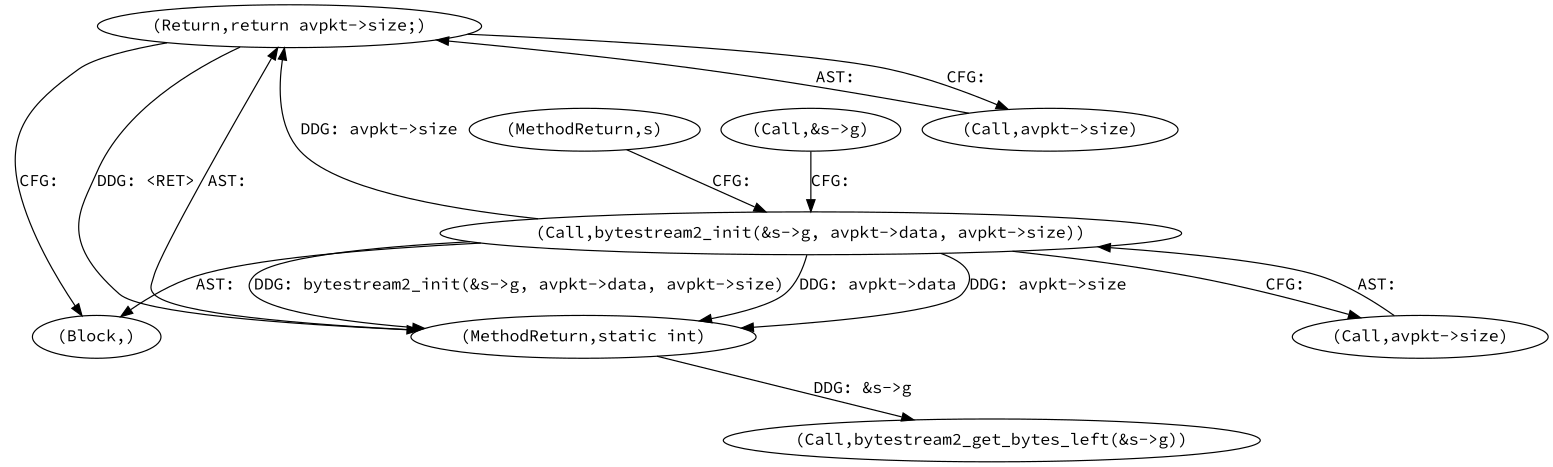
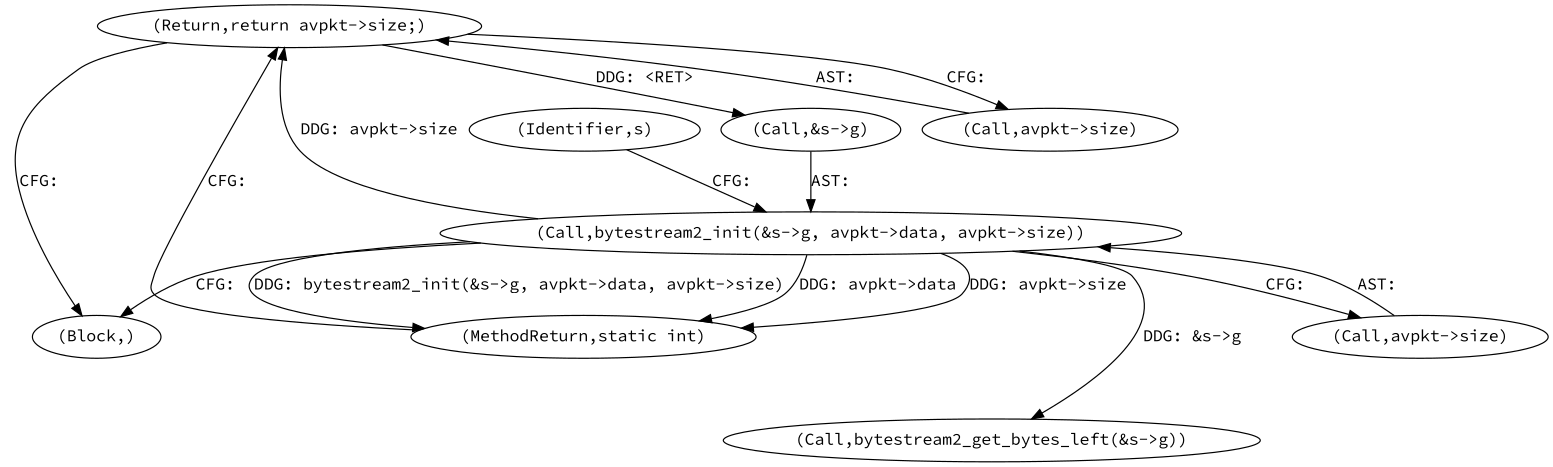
(585, 130) -> (585, 130)
(232, 182) -> (232, 182)
(836, 182) -> (836, 182)
(105, 279) -> (558, 79)
(220, 285) -> (220, 285)
(779, 387) -> (1143, 308)
